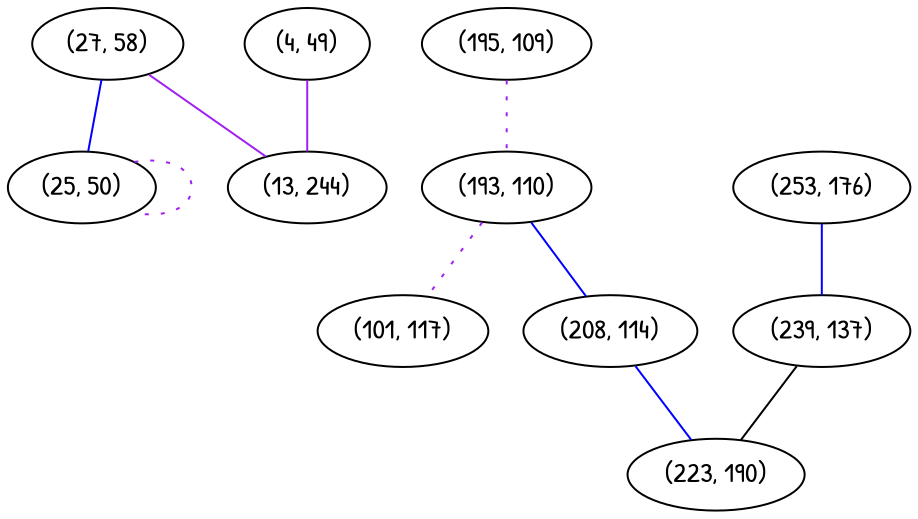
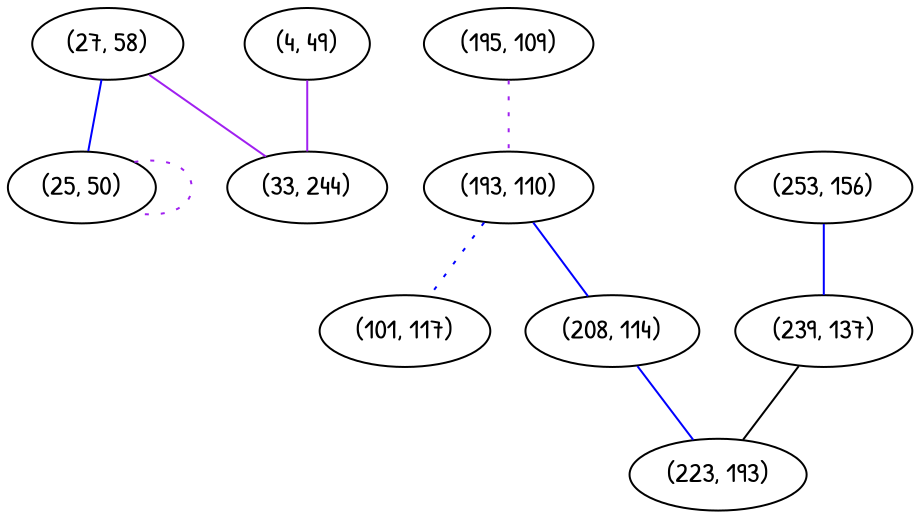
(307, 187) -> (307, 187)
(822, 187) -> (824, 187)
(455, 259) -> (457, 259)
(716, 475) -> (718, 475)
